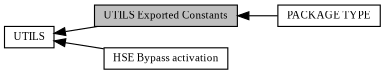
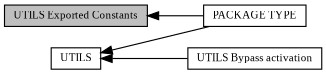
(81, 29) -> (161, 38)
(166, 58) -> (255, 58)
